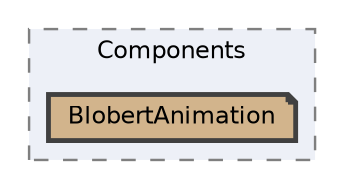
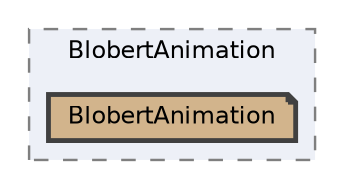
(172, 52) -> (172, 52)
